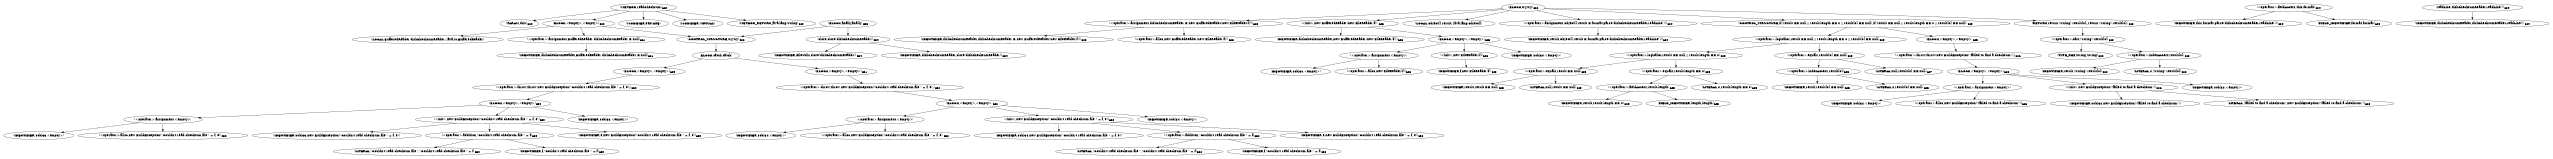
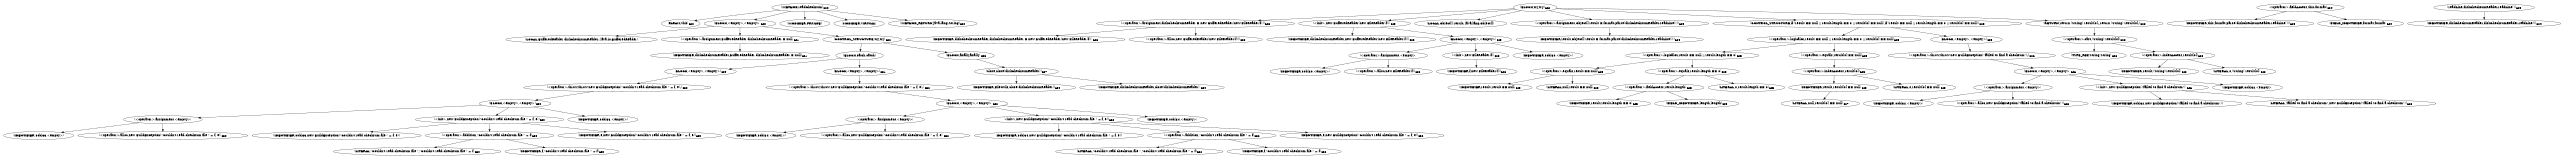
(786, 31) -> (914, 48)
(876, 39) -> (1044, 71)
(1861, 63) -> (1828, 95)
